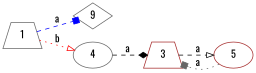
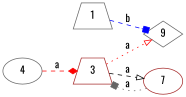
(58, 20) -> (128, 19)
(54, 44) -> none
none -> (126, 54)
(126, 55) -> (55, 71)
(233, 55) -> (163, 81)
